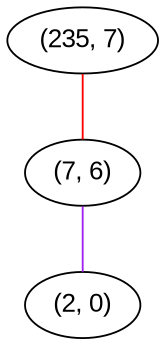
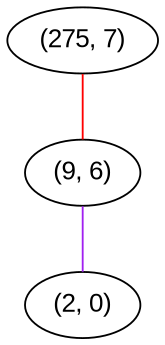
(83, 40) -> (83, 40)
(83, 173) -> (83, 173)
